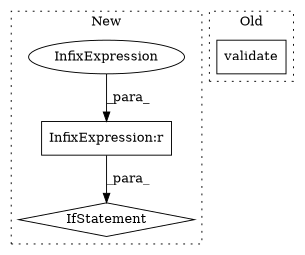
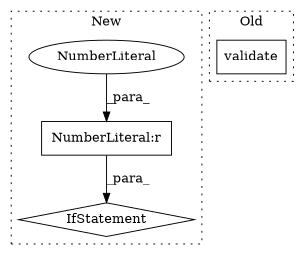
(107, 57) -> (107, 57)
(107, 138) -> (107, 138)
